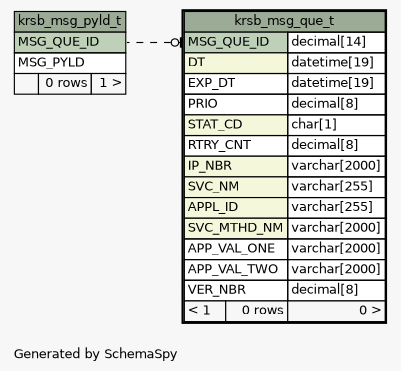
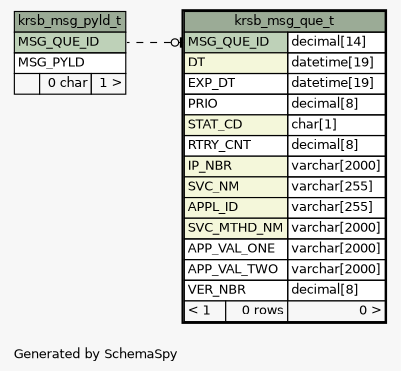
(67, 83) -> (68, 83)
